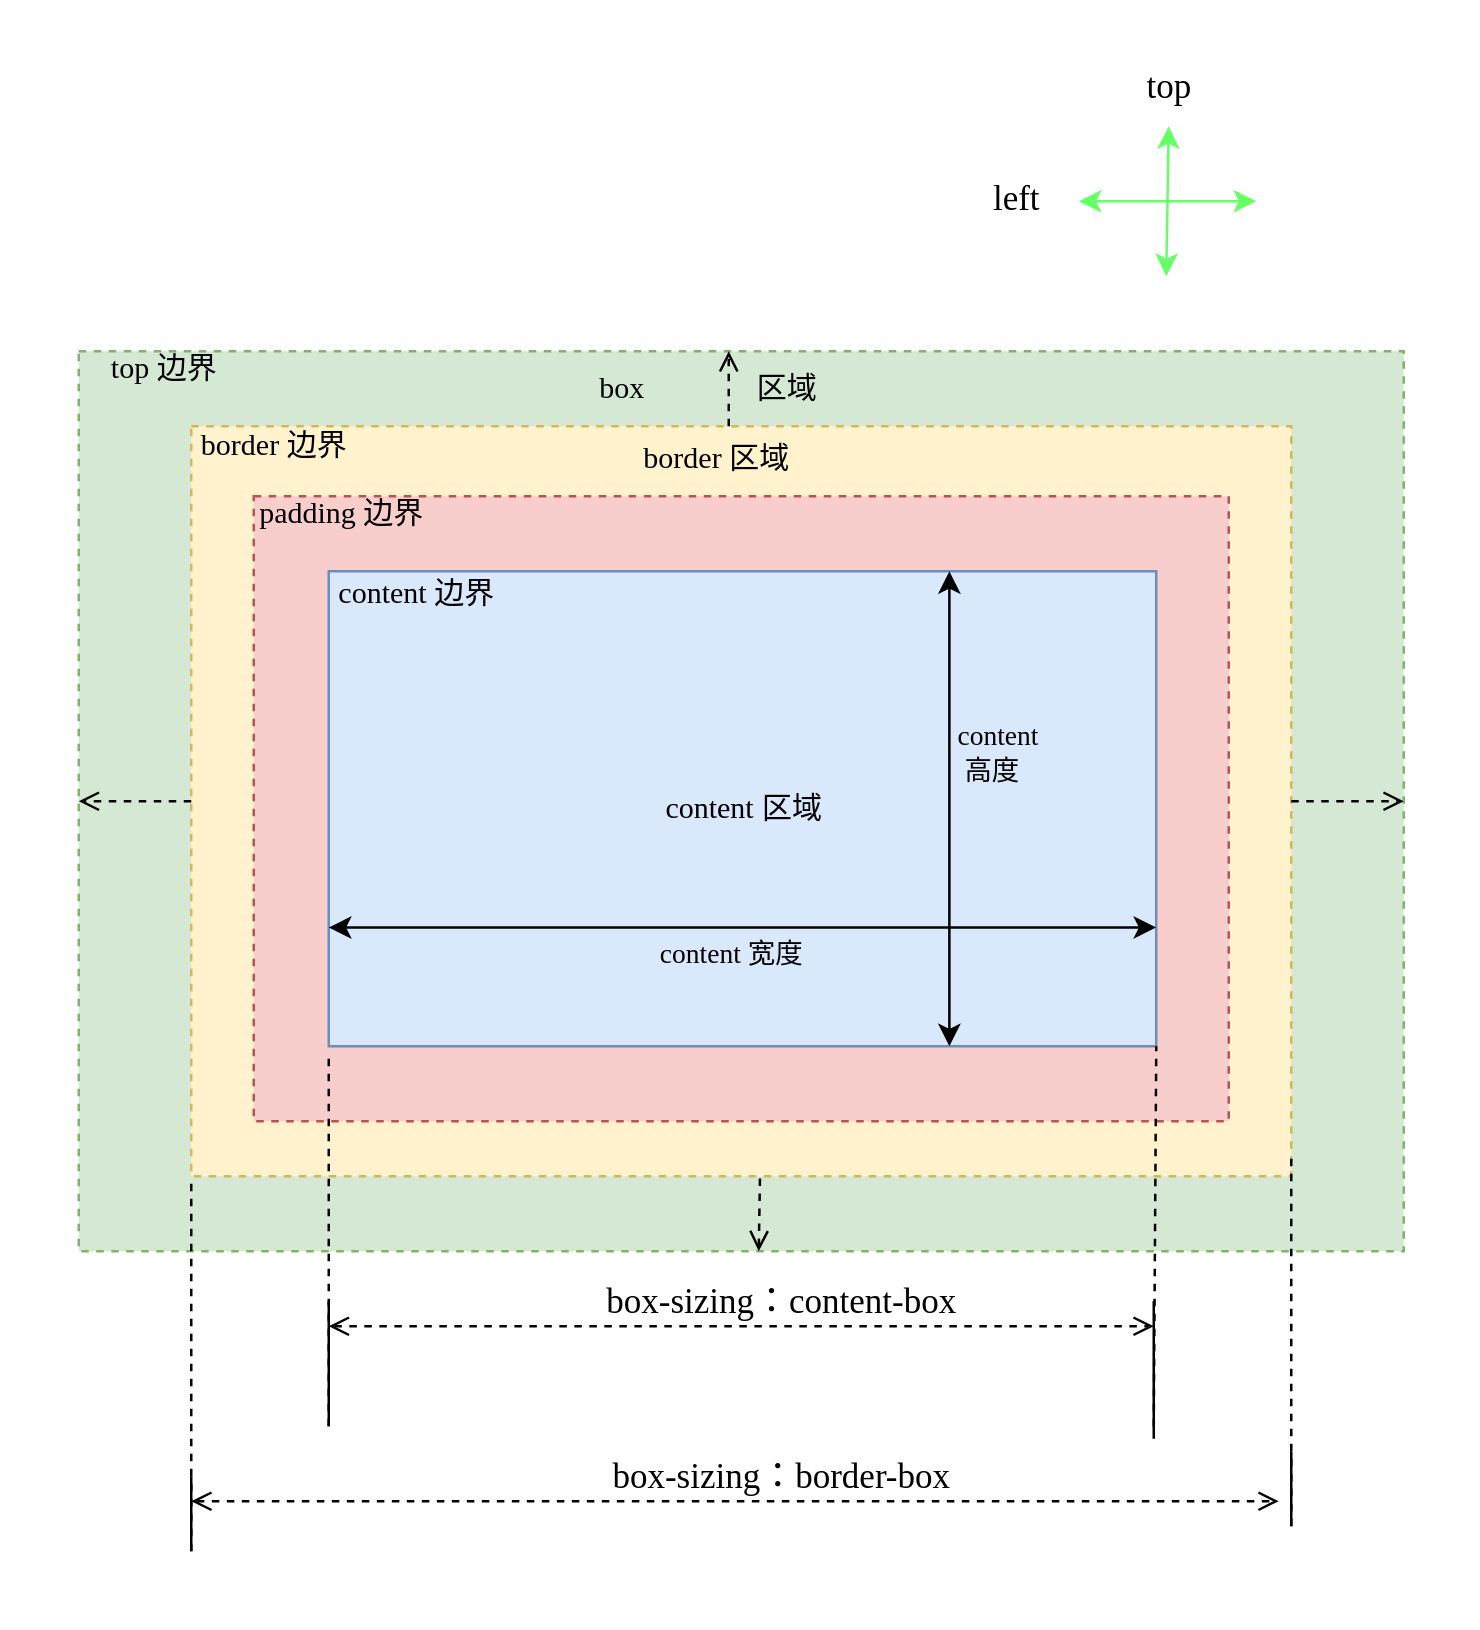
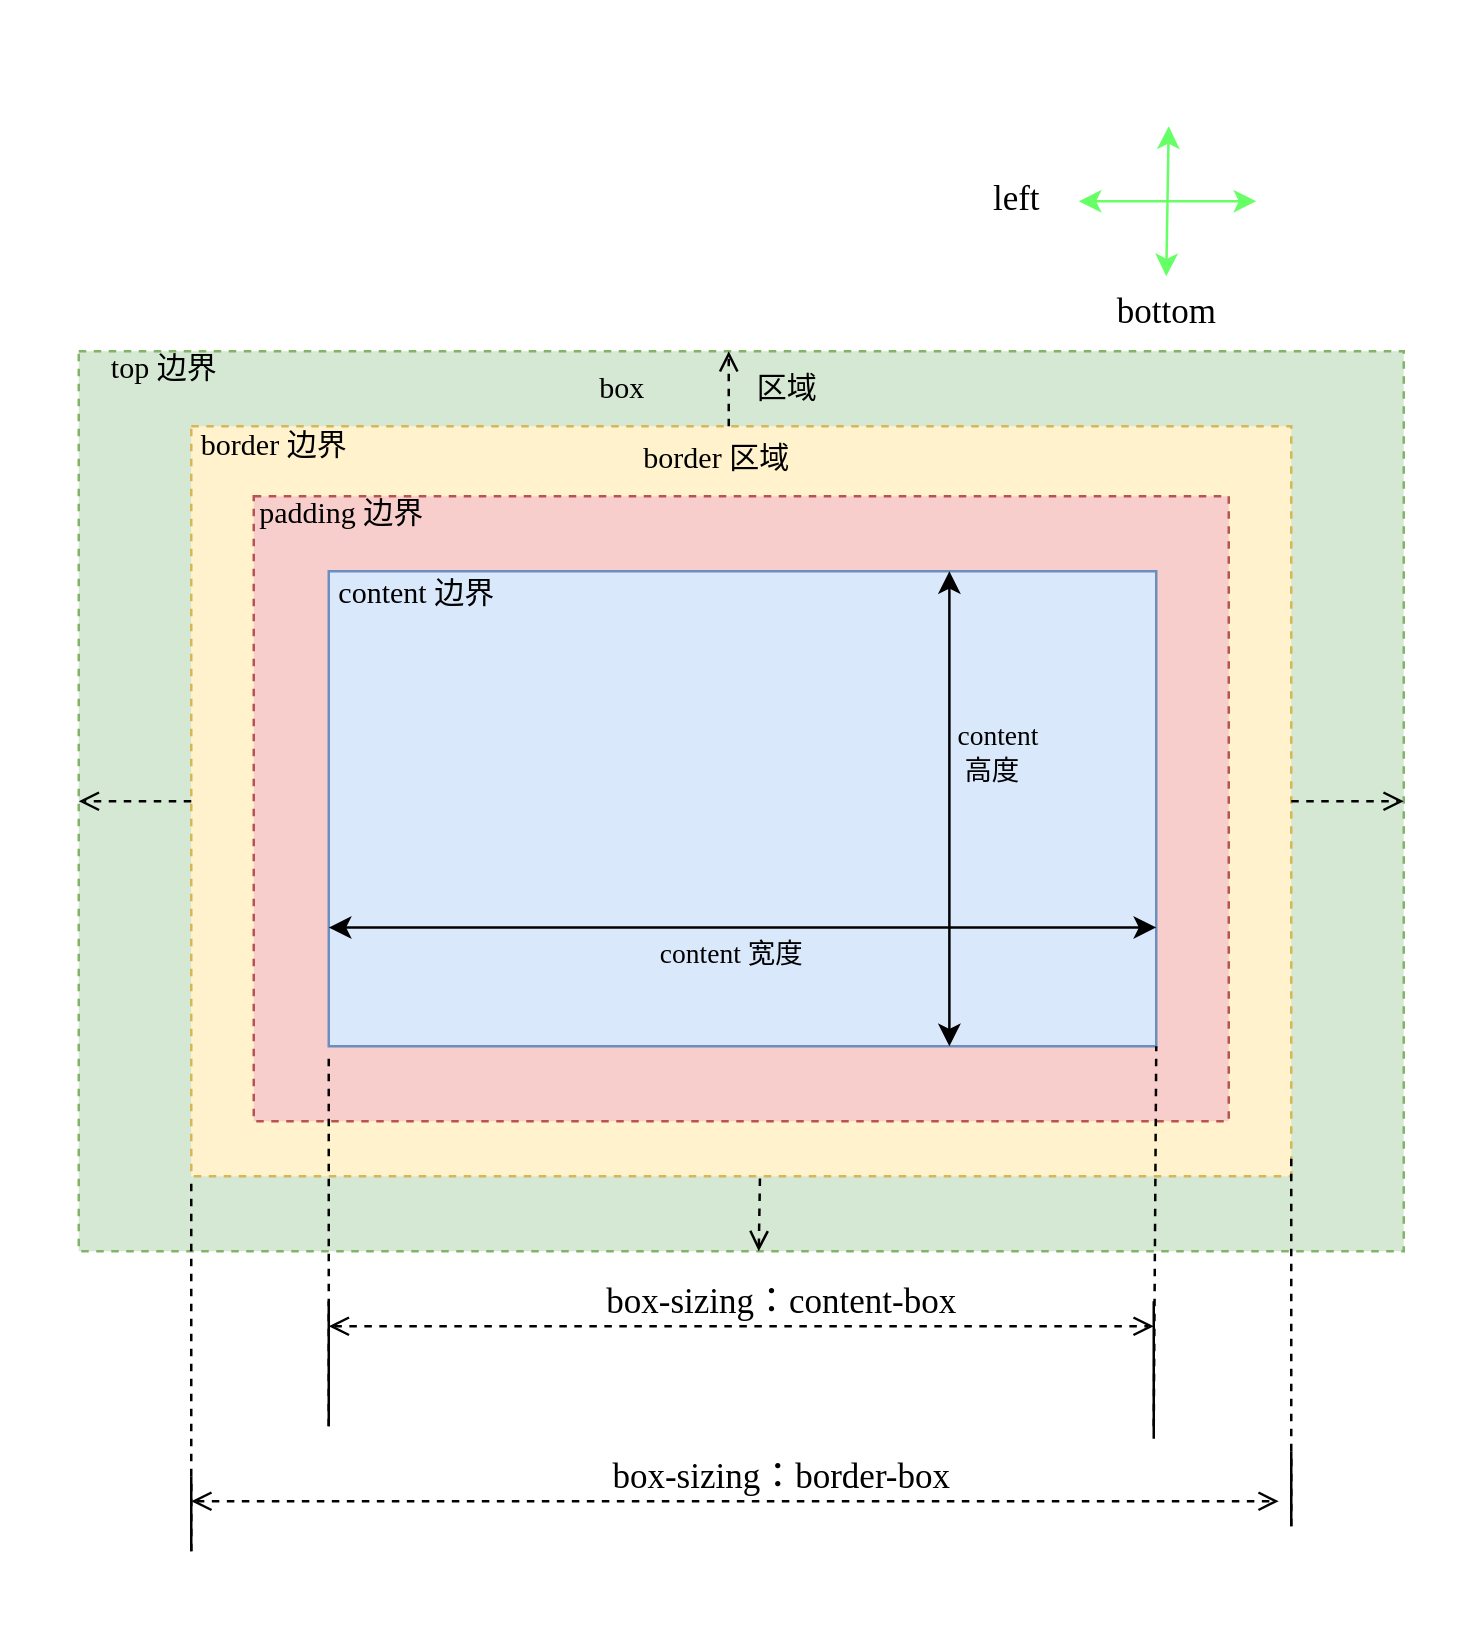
(1168, 89) -> none
none -> (1166, 314)
(743, 809) -> none
